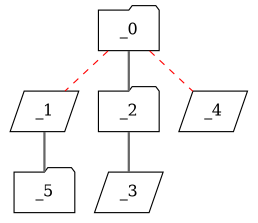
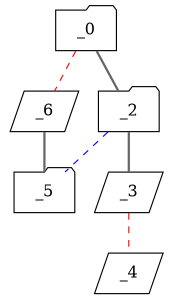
(171, 71) -> (129, 233)
(44, 111) -> (44, 111)
none -> (86, 152)
